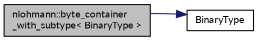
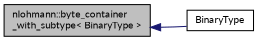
(163, 14) -> (174, 27)
